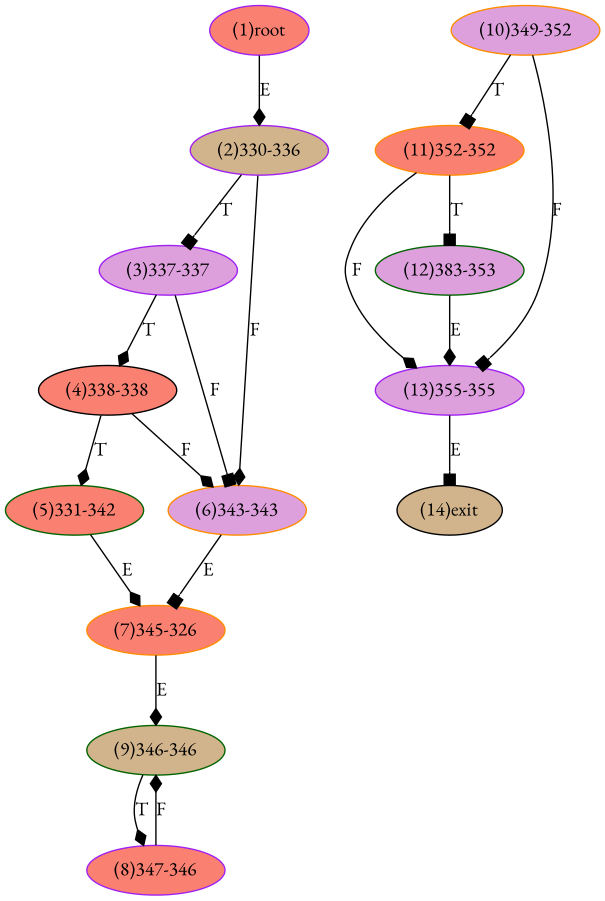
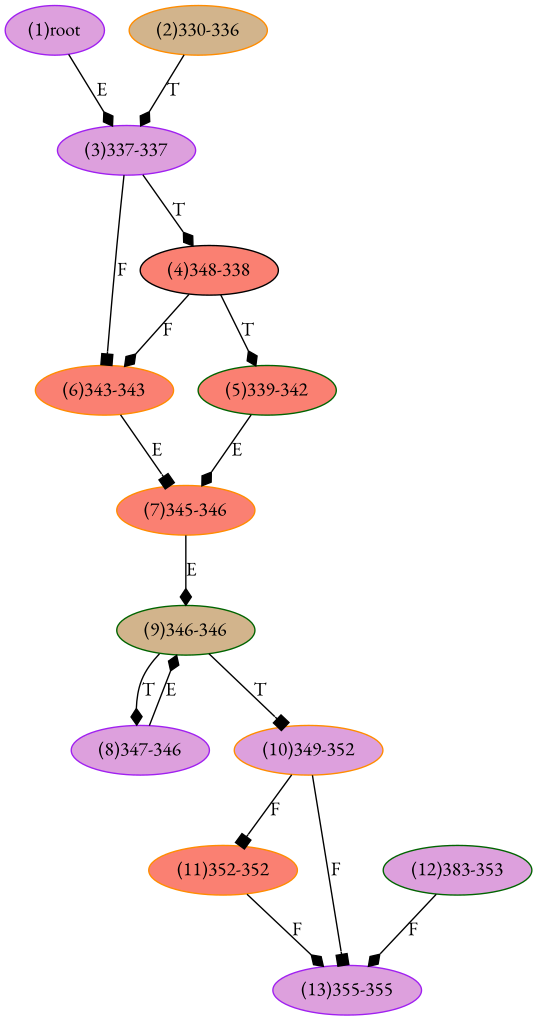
(259, 30) -> (55, 30)
(259, 82) -> (86, 83)
(498, 90) -> (275, 810)
(259, 150) -> (198, 30)
(450, 203) -> none
(218, 205) -> (167, 83)
(249, 322) -> none
(456, 330) -> (413, 930)
(108, 390) -> (209, 270)
(75, 510) -> (267, 390)
(237, 510) -> (104, 390)
(450, 510) -> none
(156, 630) -> (186, 510)
none -> (242, 685)
(161, 810) -> (171, 690)
(156, 870) -> (140, 750)
